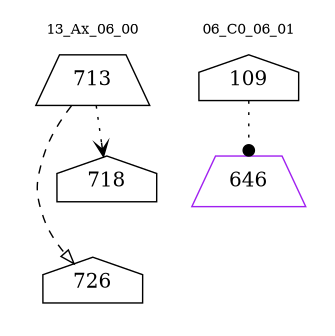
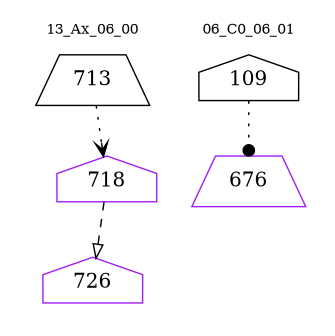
(38, 179) -> (101, 223)
(107, 181) -> (107, 181)
(249, 181) -> (249, 181)
(93, 283) -> (93, 283)
